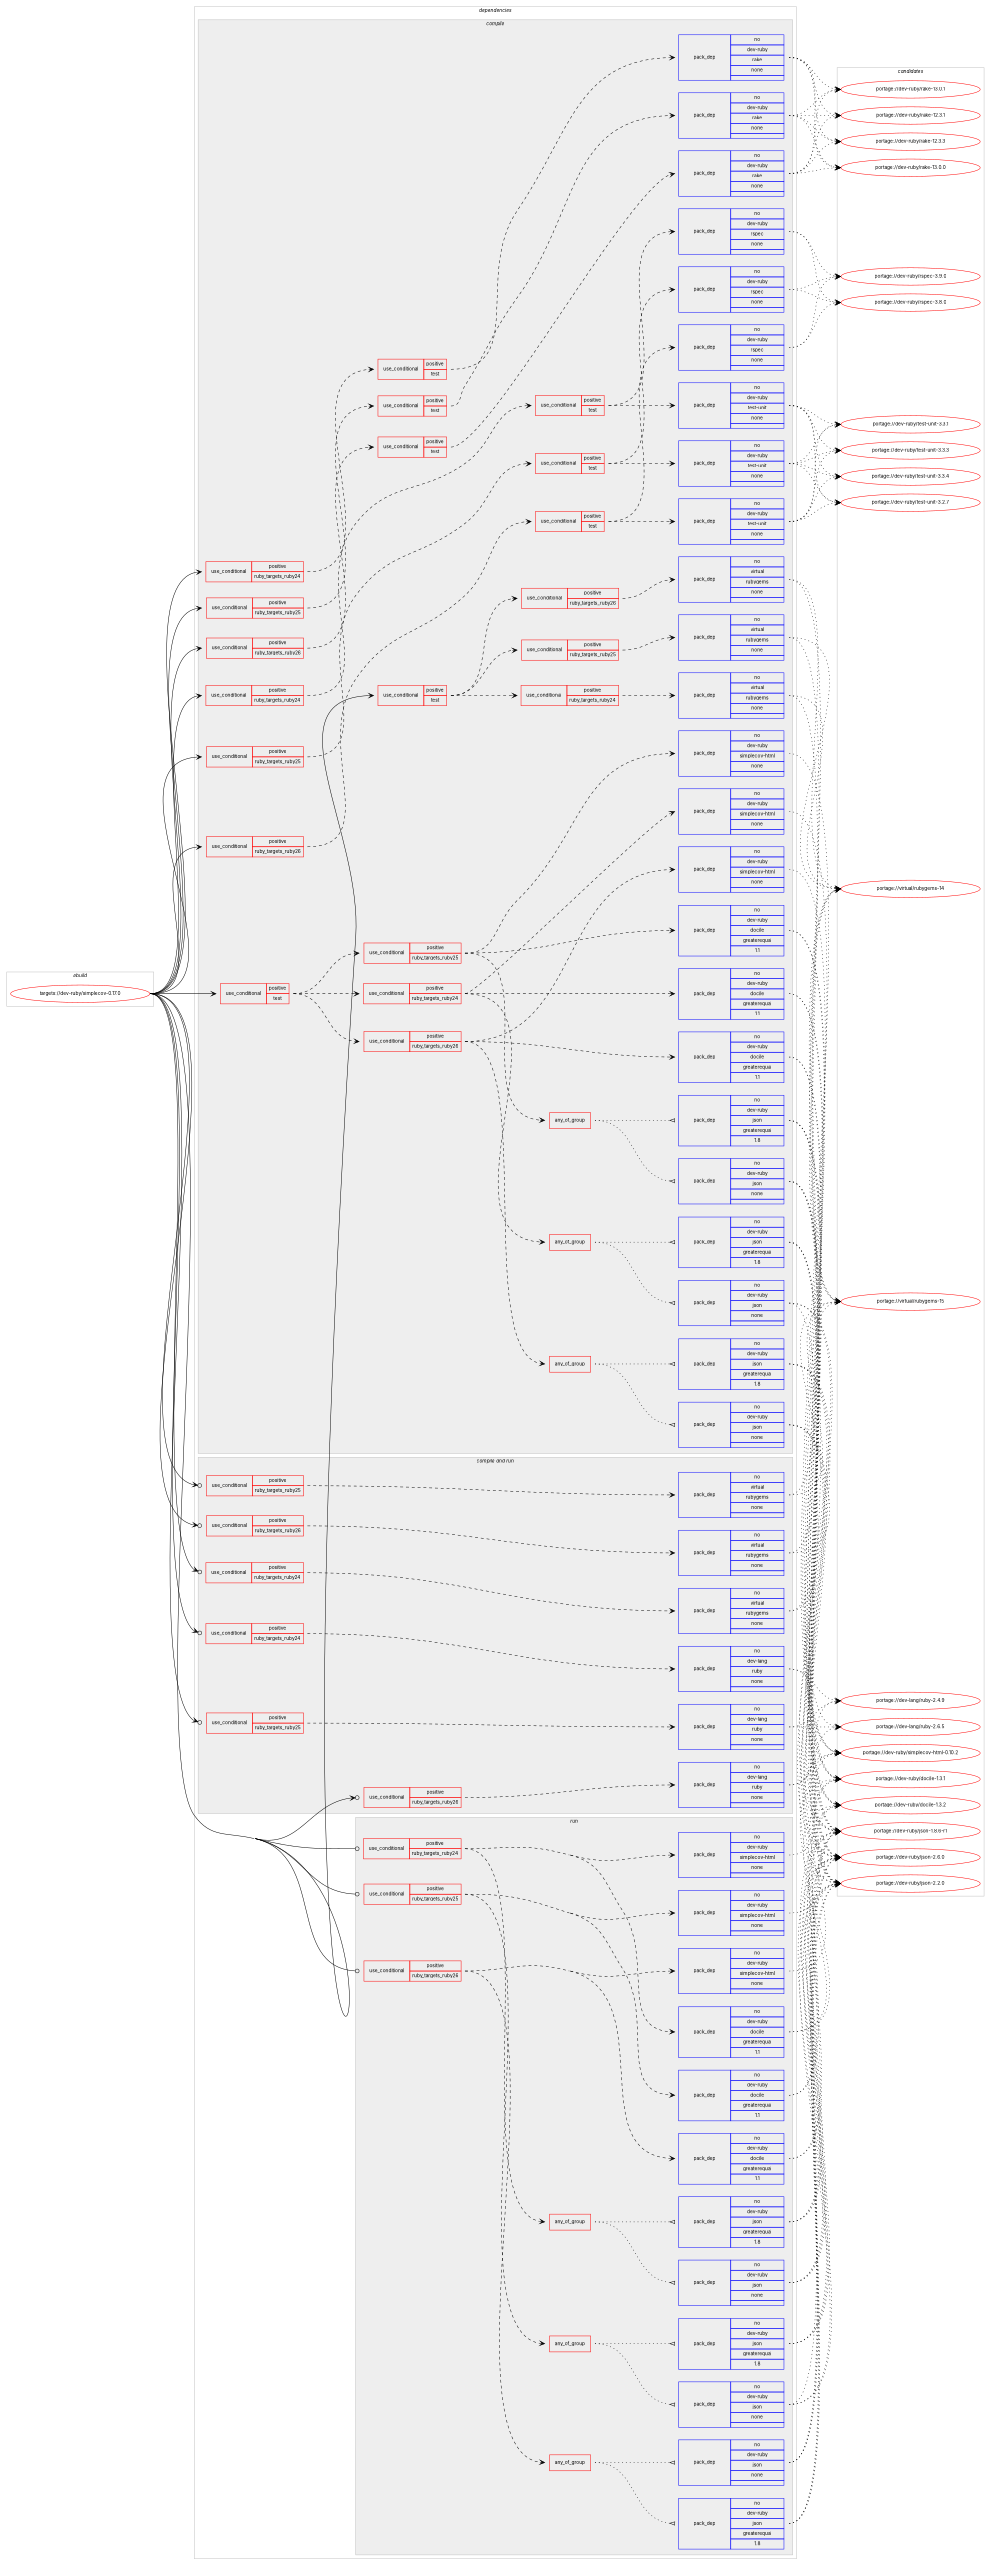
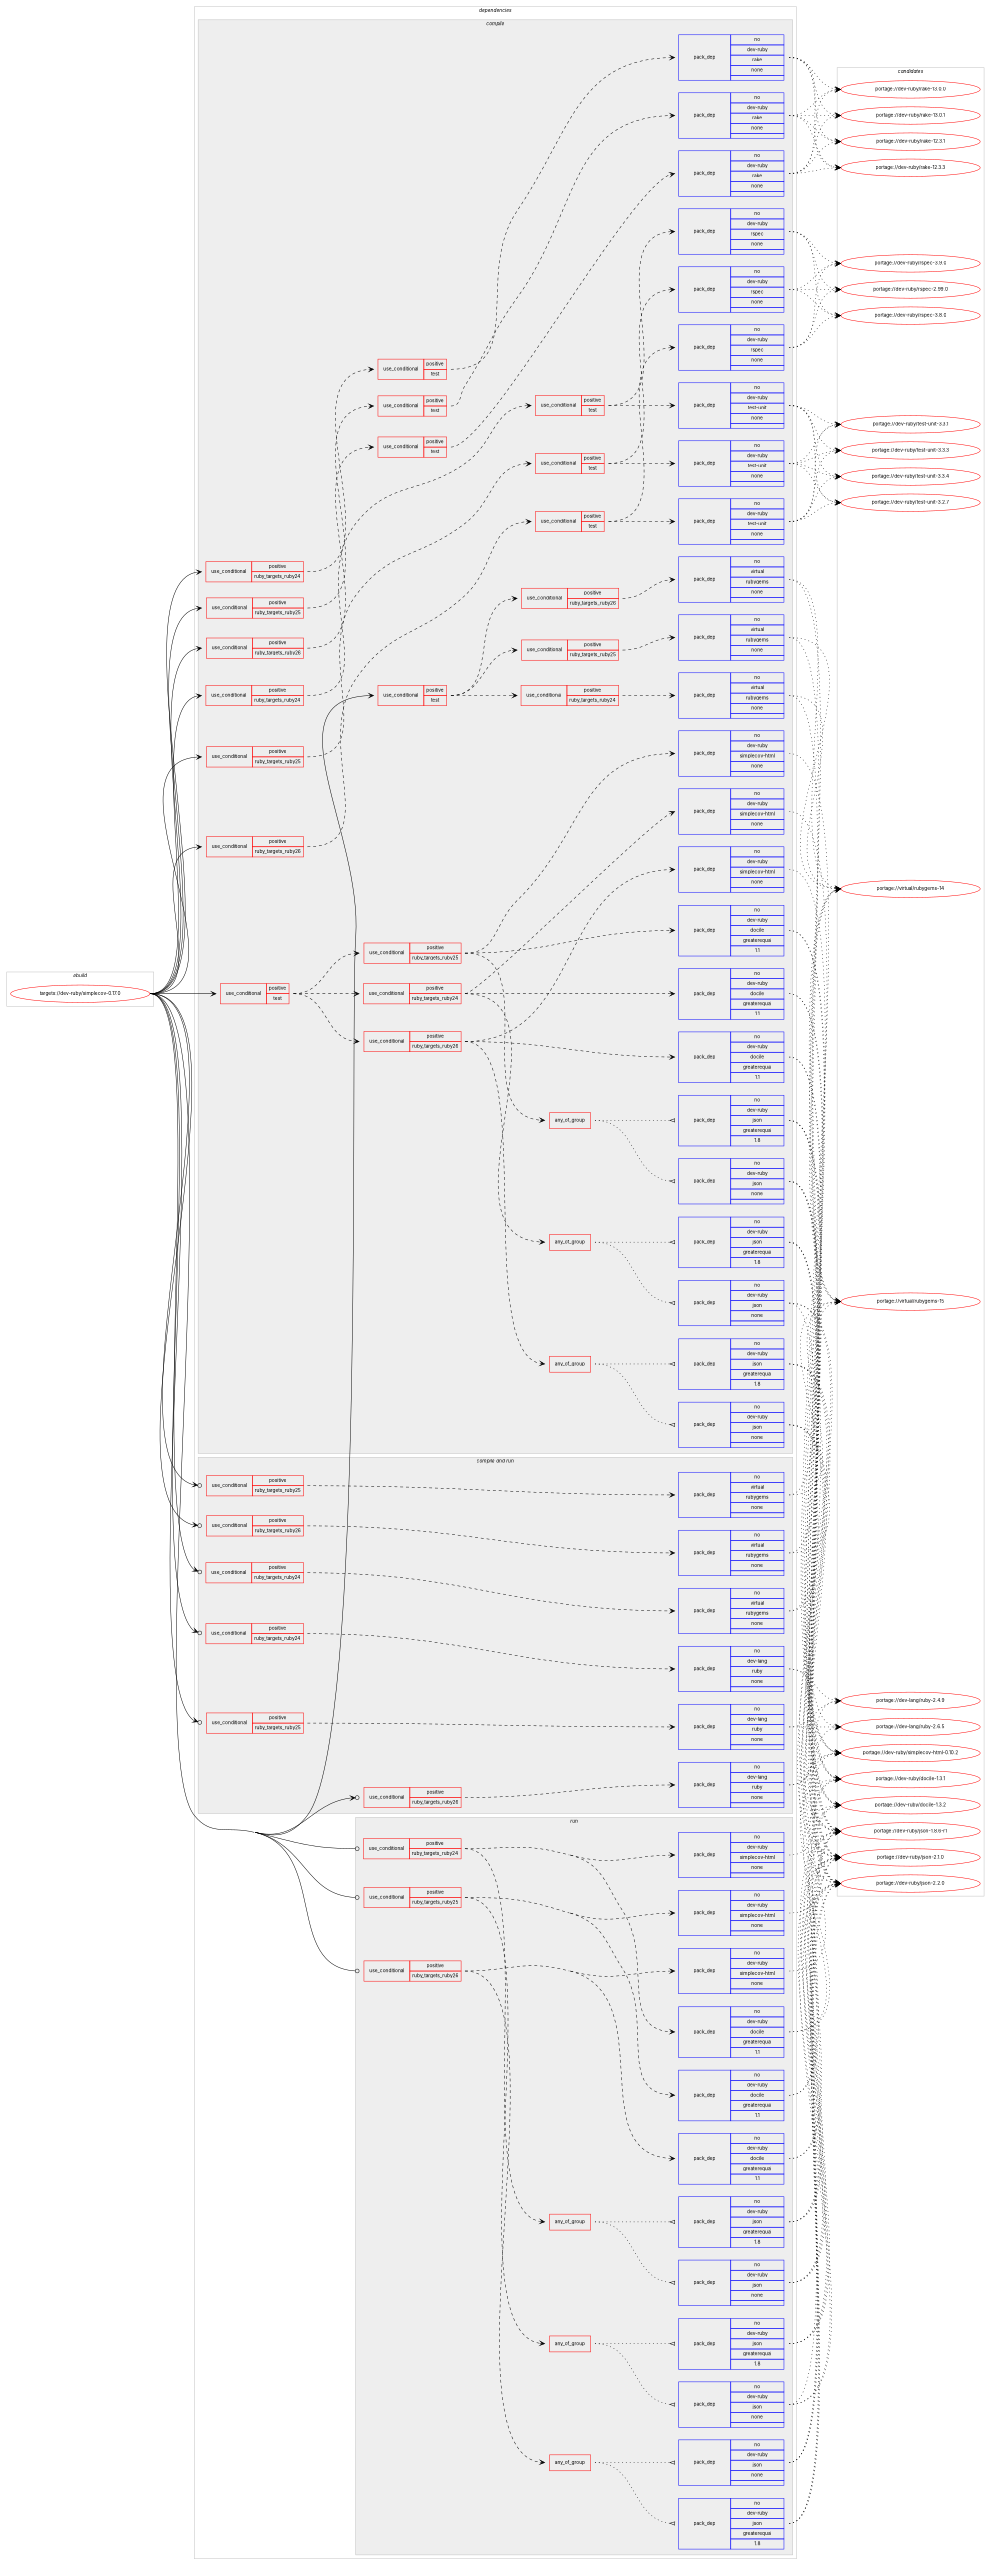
none -> (911, 290)
(911, 1857) -> (911, 1857)
